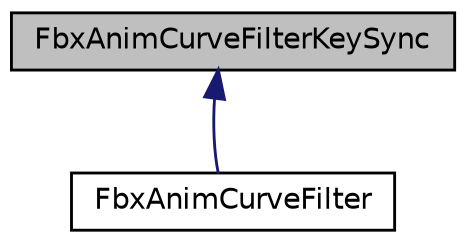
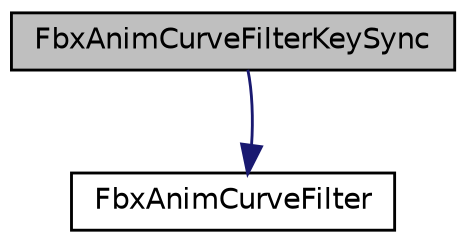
(214, 136) -> (252, 107)
